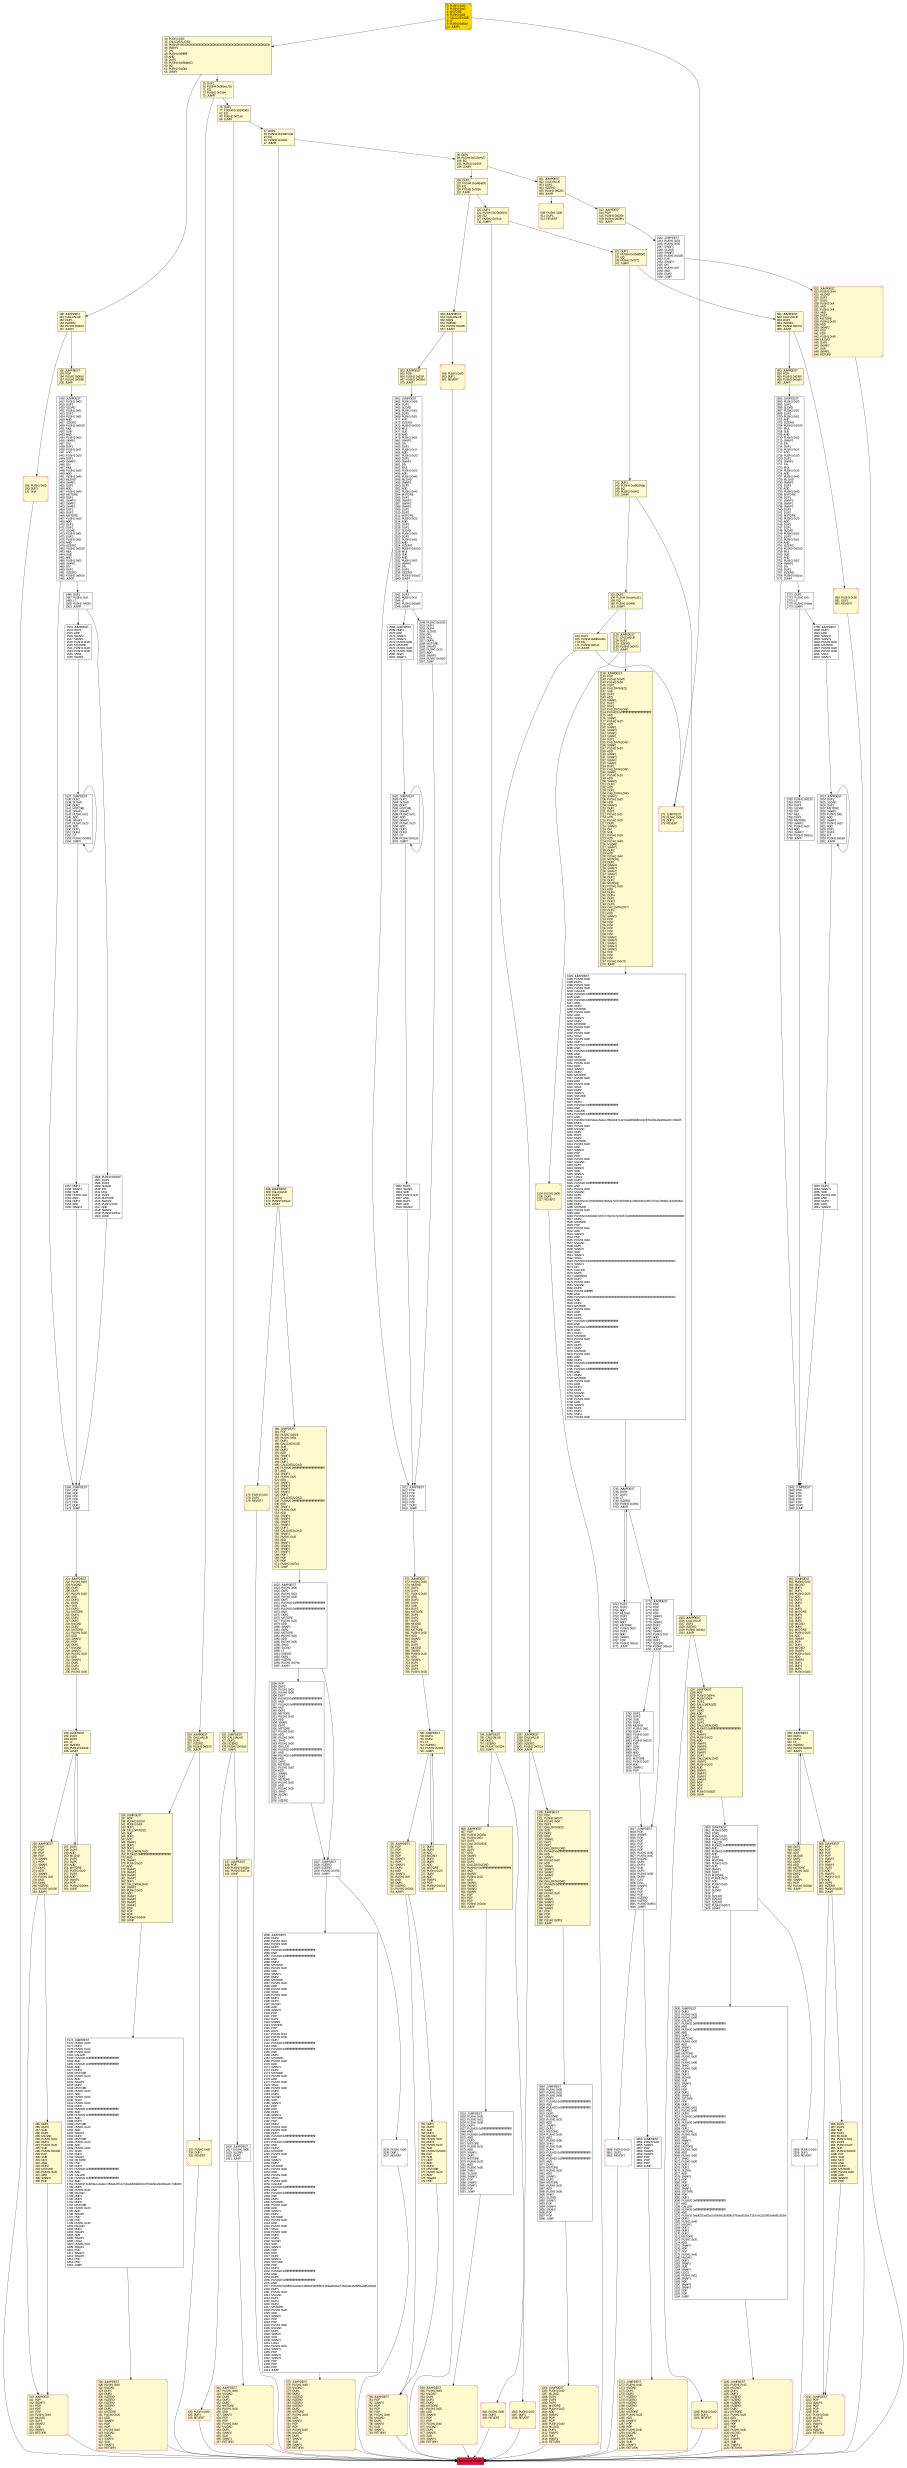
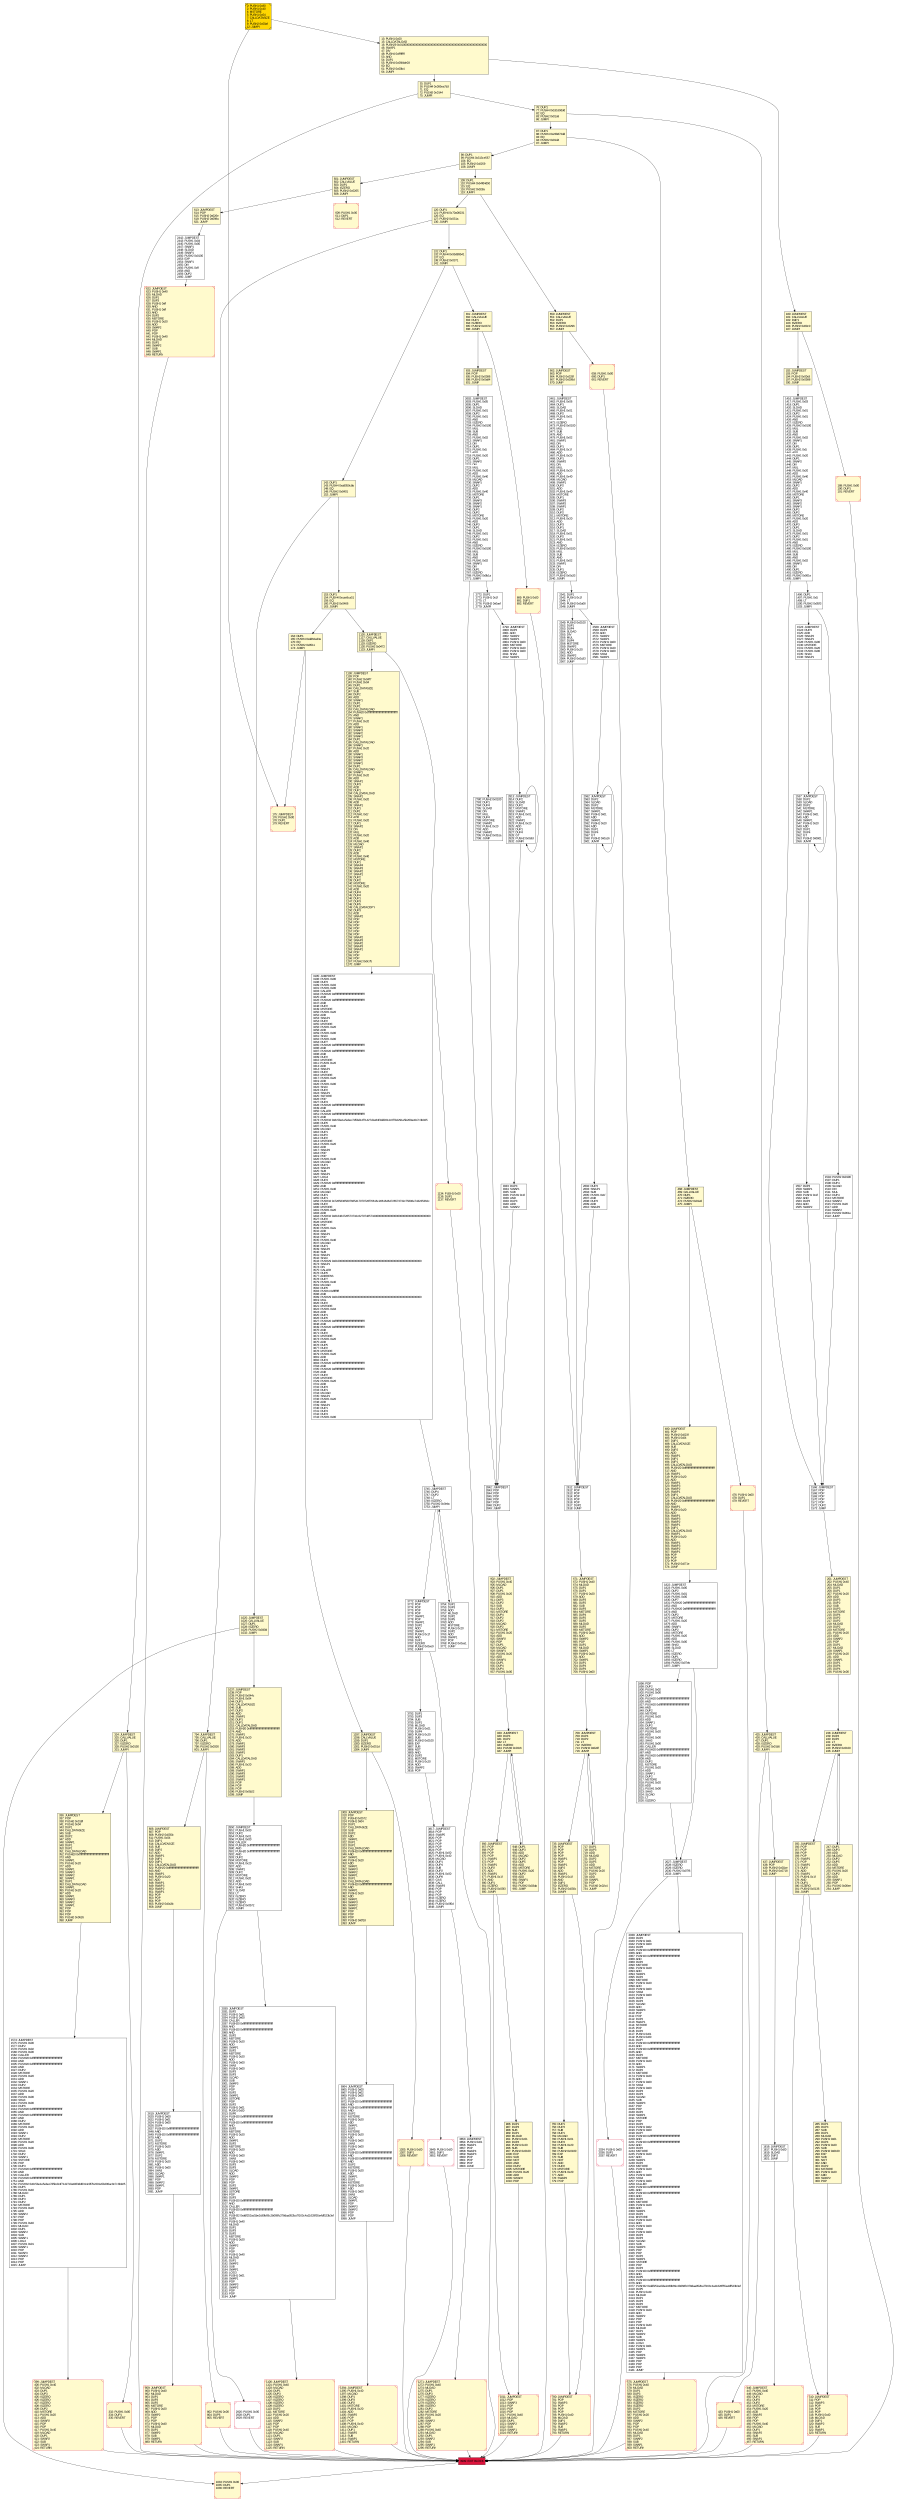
(36, 489) -> (848, 489)
(199, 2415) -> (729, 2415)
(601, 2457) -> (351, 2473)
